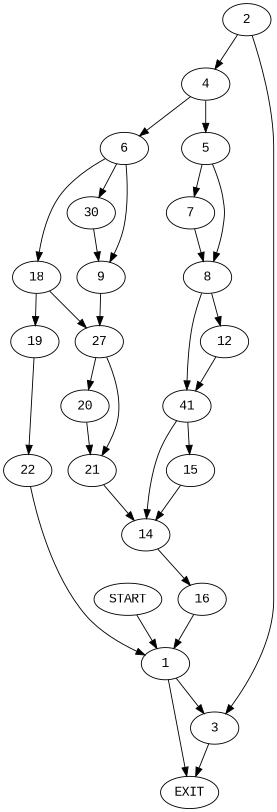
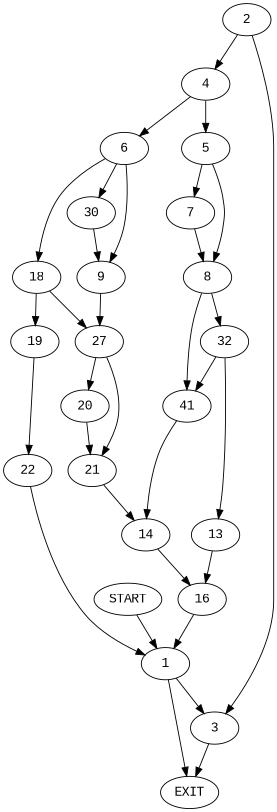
(225, 342) -> (225, 342)
(191, 470) -> none
none -> (216, 535)
